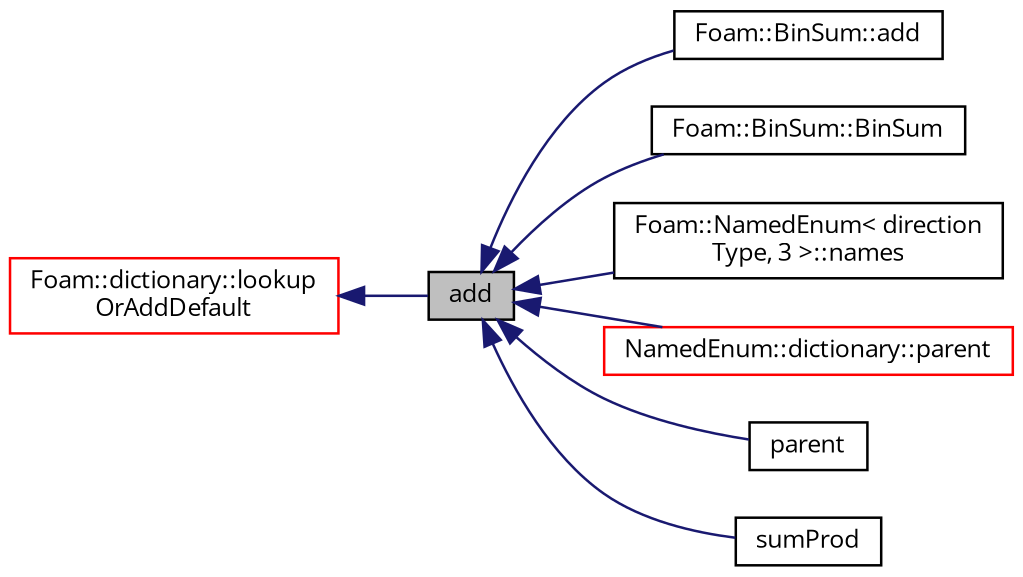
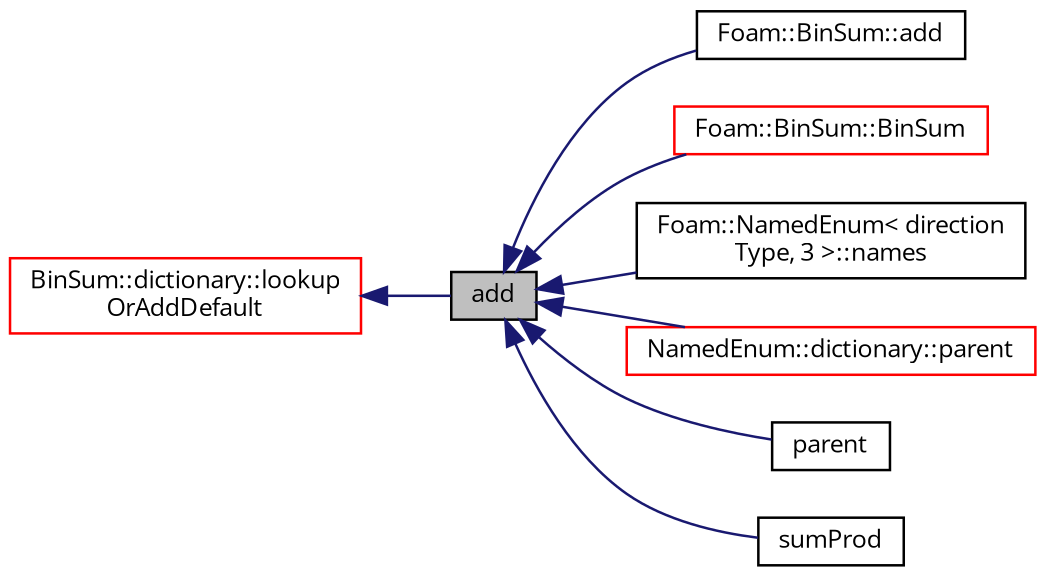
(808, 130) -> (831, 130)
(174, 296) -> (186, 296)
